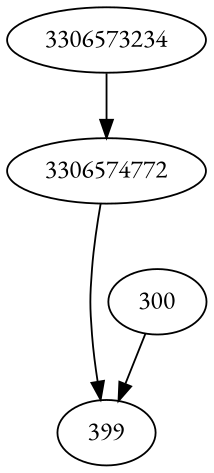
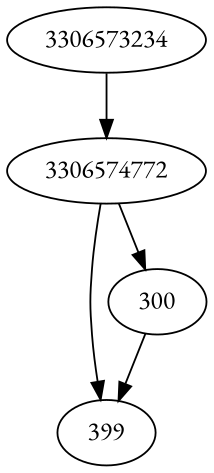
none -> (129, 228)
